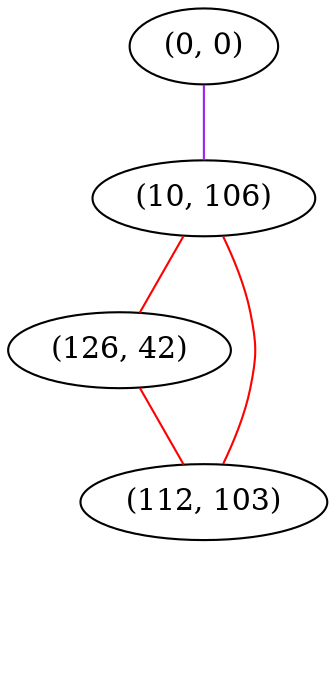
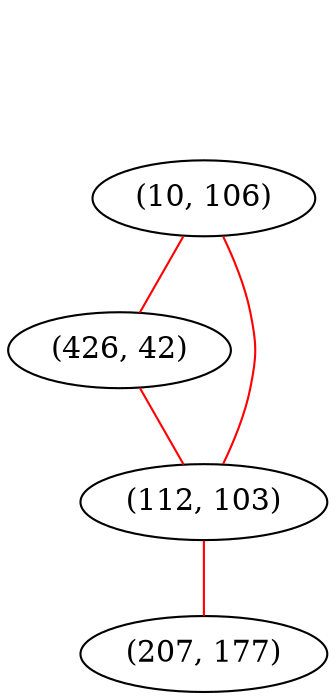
(204, 46) -> none
(120, 350) -> (120, 350)
none -> (204, 654)
